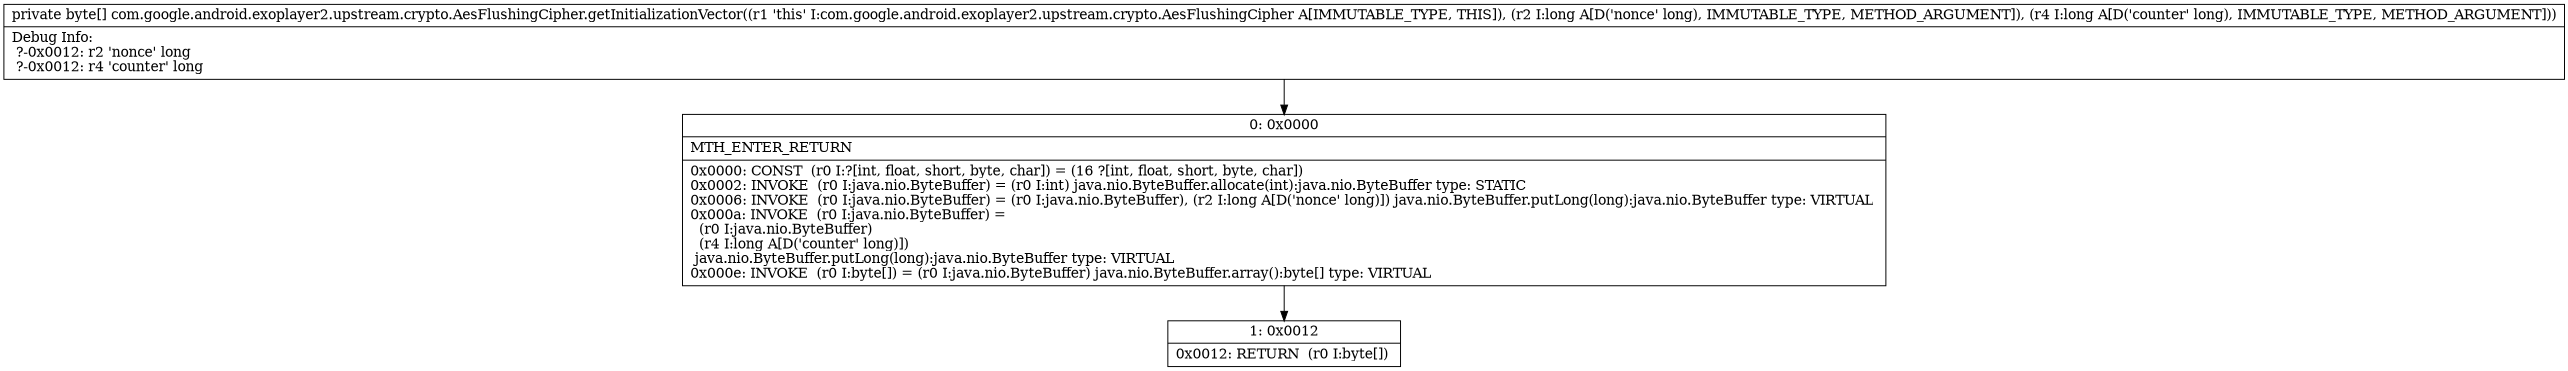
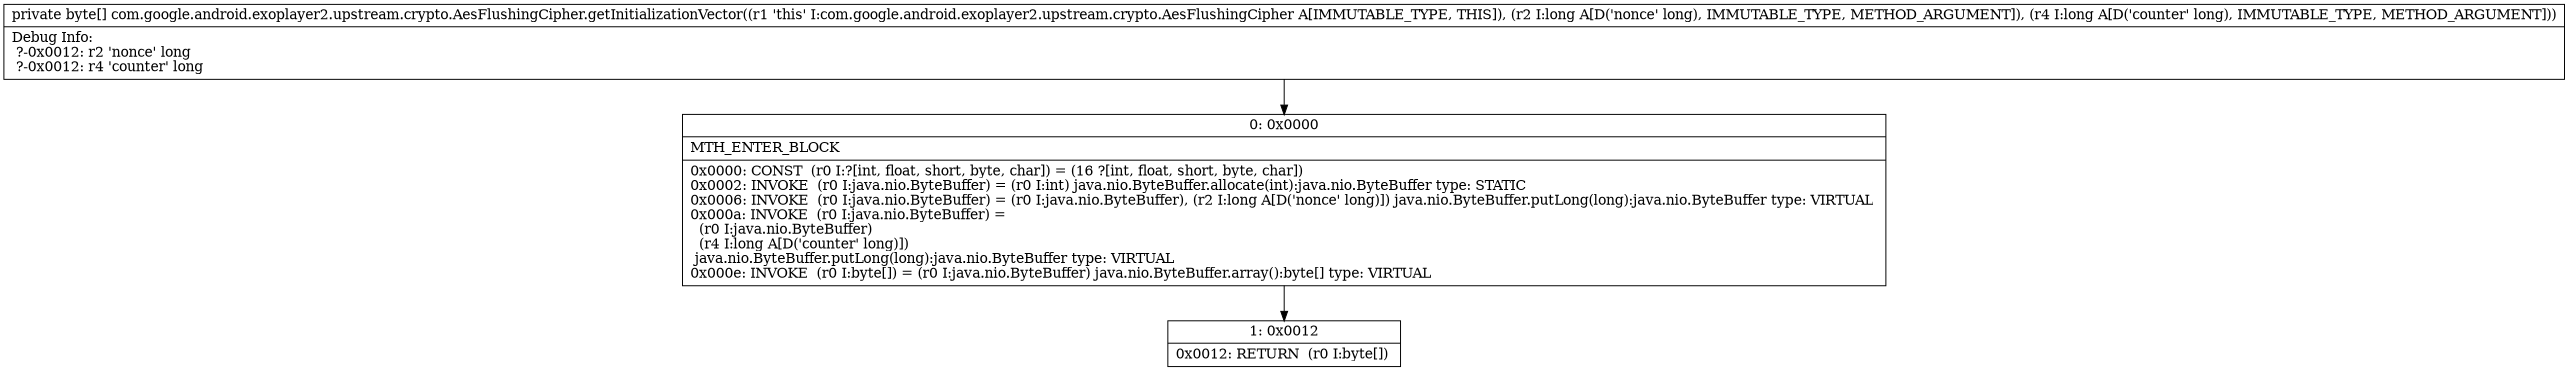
(771, 148) -> (765, 148)
